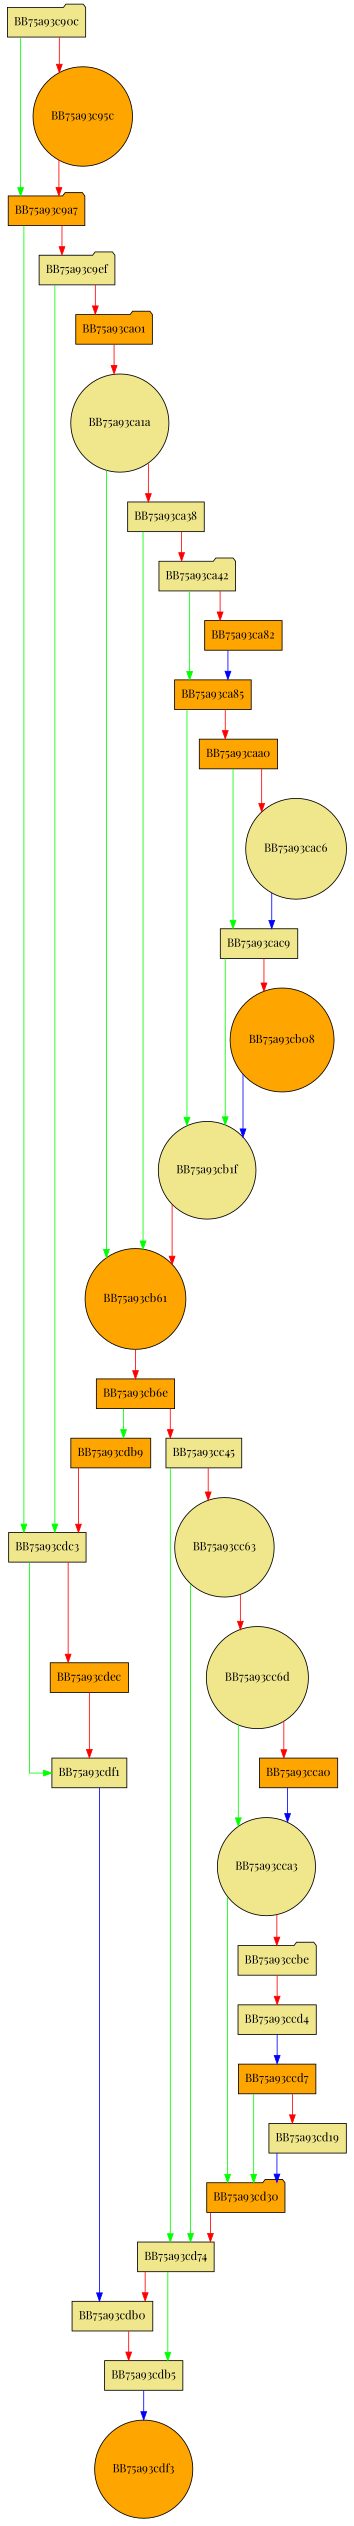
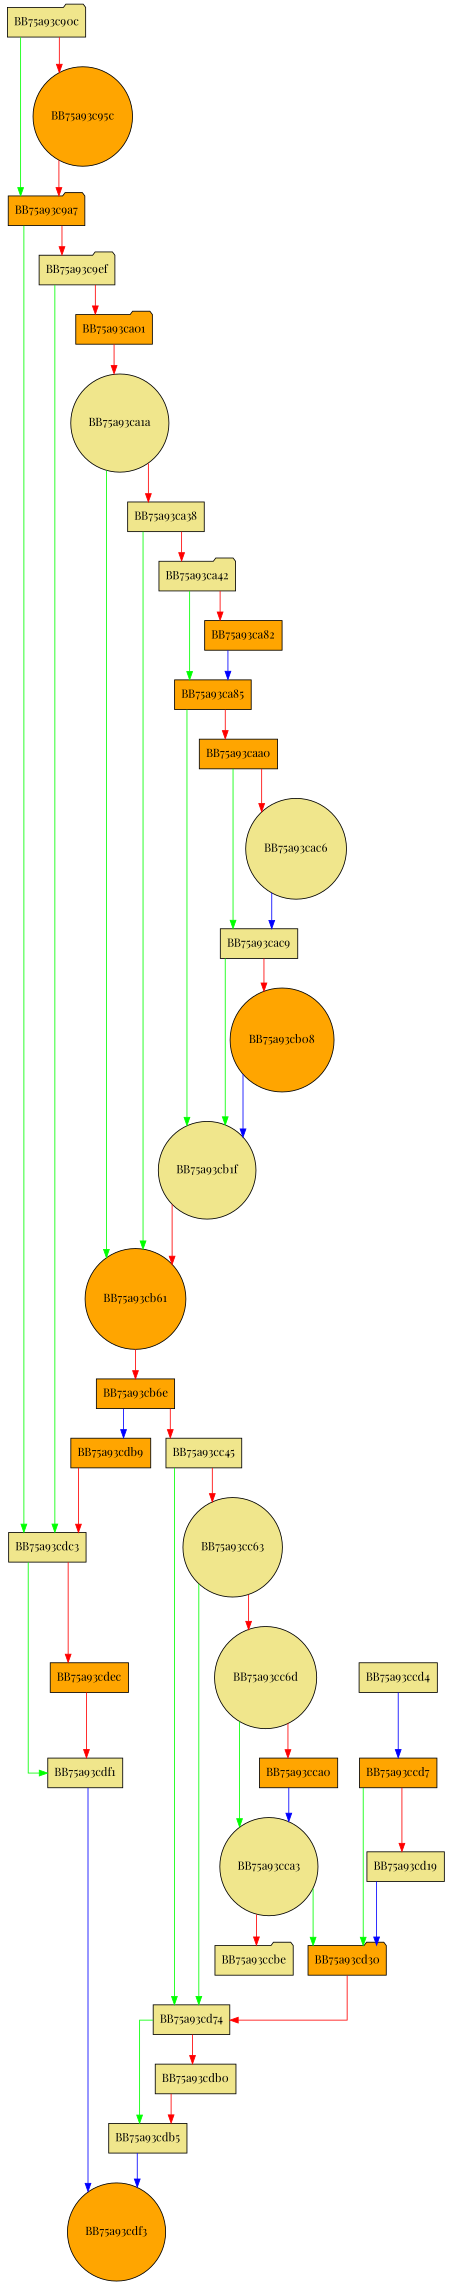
(124, 1419) -> (124, 1419)
(277, 1986) -> none
(99, 2040) -> (88, 1986)
